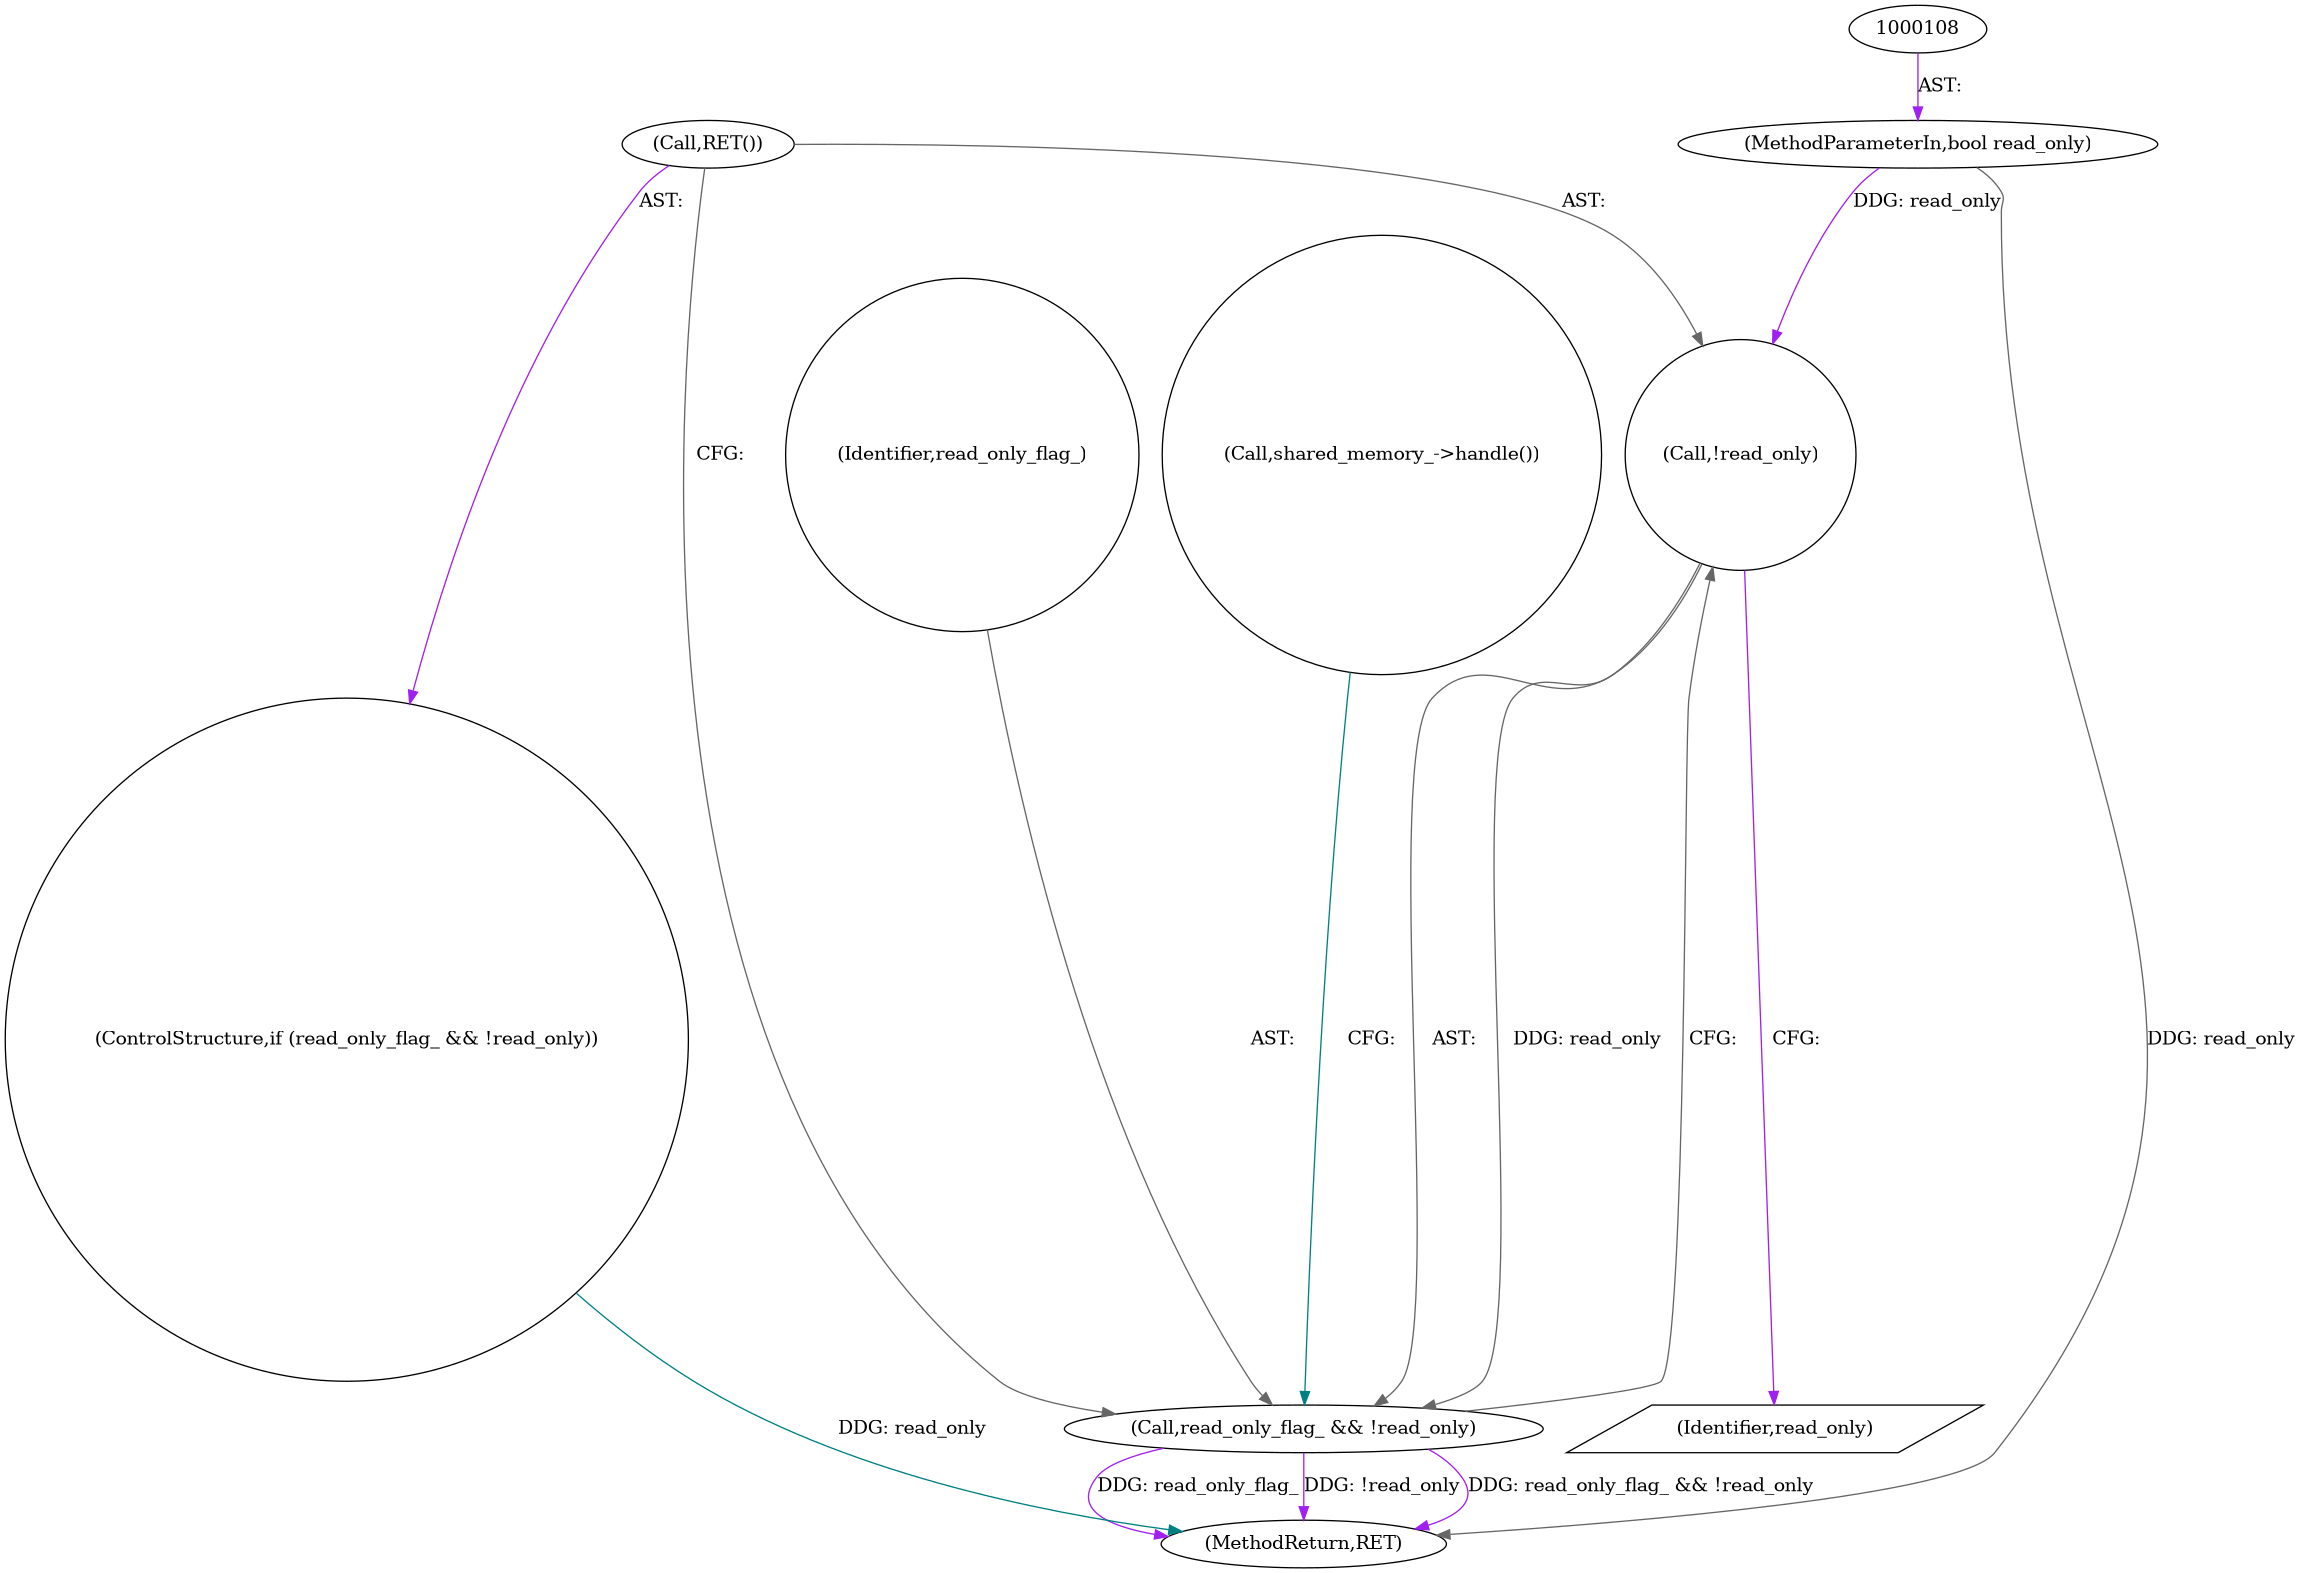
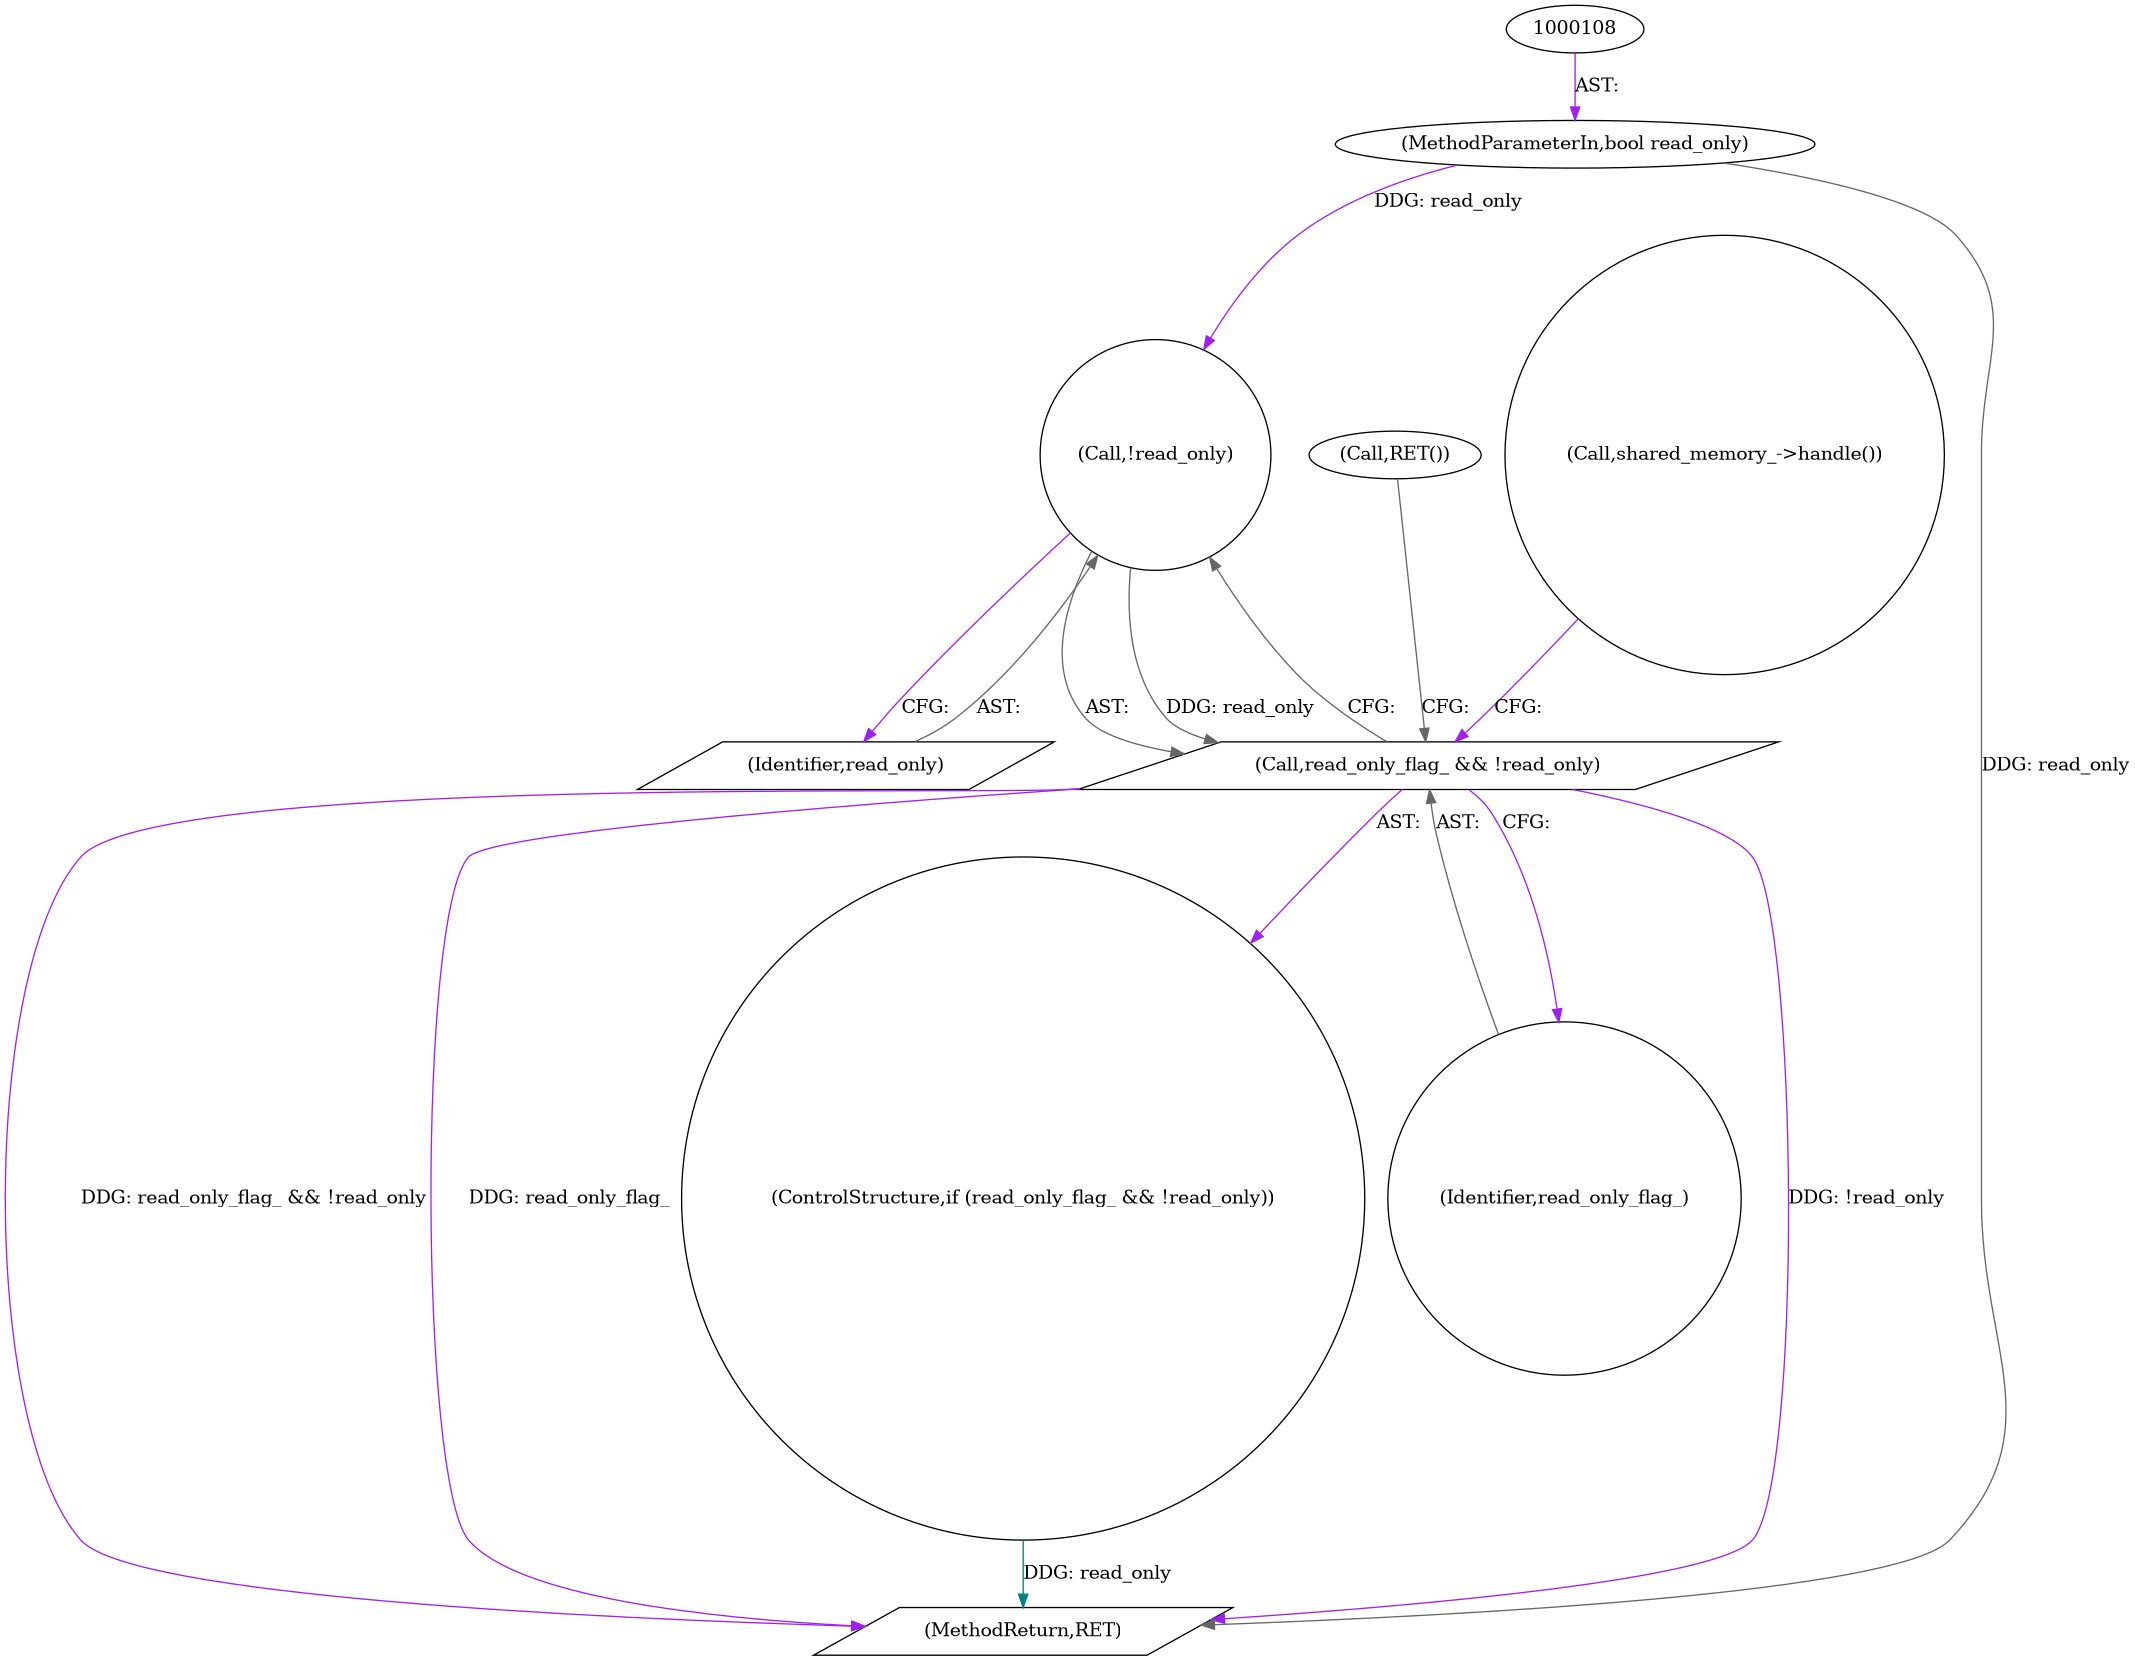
(1274, 162) -> (1013, 665)
(511, 412) -> (1330, 860)
none -> (1529, 892)
(1322, 1031) -> (1523, 677)
(1304, 1429) -> (1428, 766)
(1304, 1544) -> (1023, 1631)
